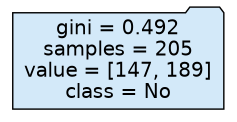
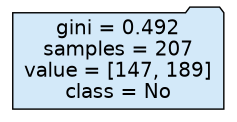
(118, 61) -> (118, 61)
